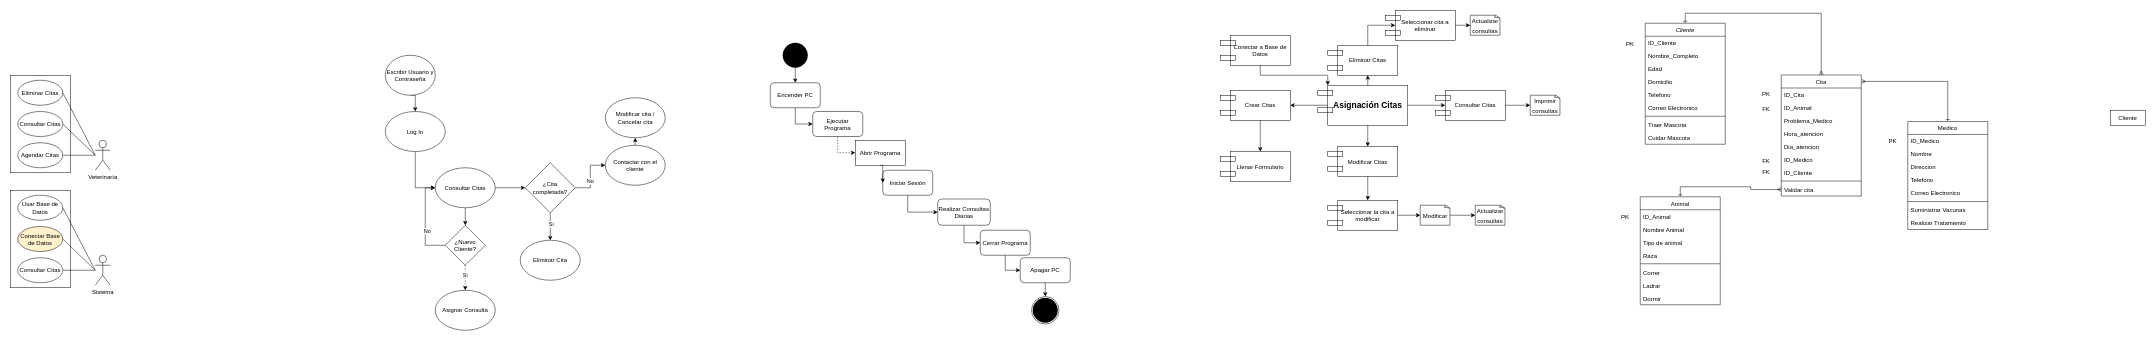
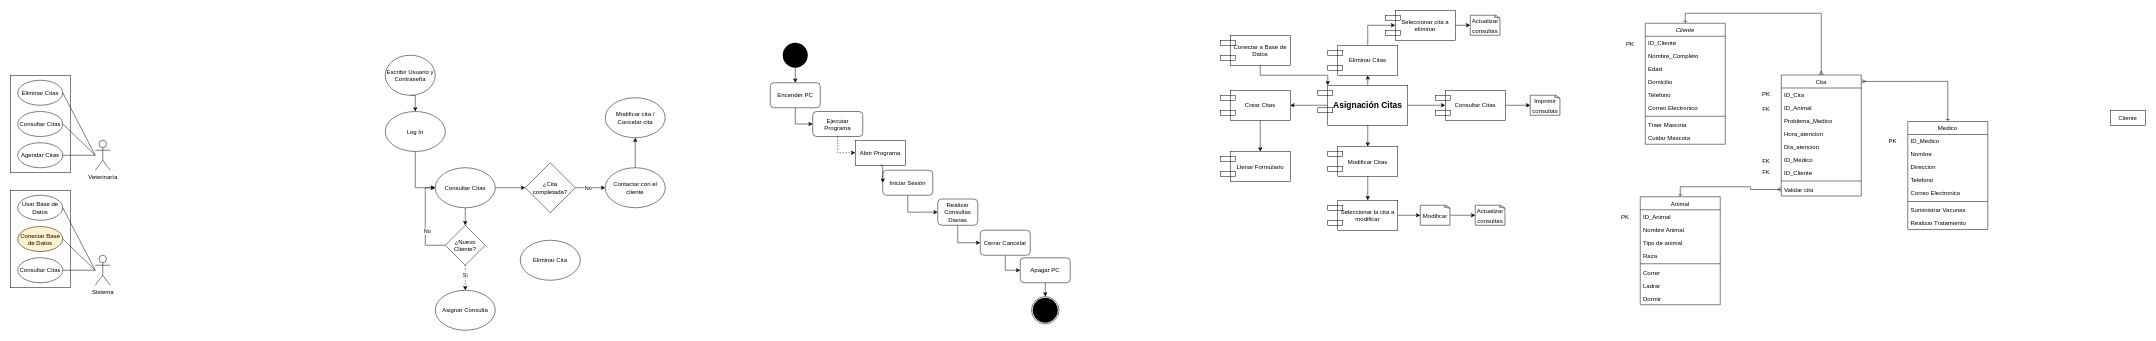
(635, 165) -> (635, 188)
(964, 212) -> (958, 212)
(550, 227) -> none
(1005, 243) -> (1005, 243)
